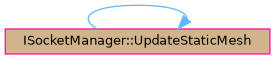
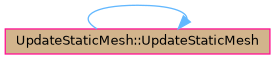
(138, 41) -> (138, 41)
